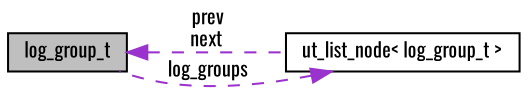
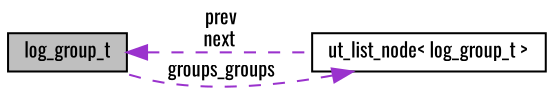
(206, 71) -> (220, 71)
